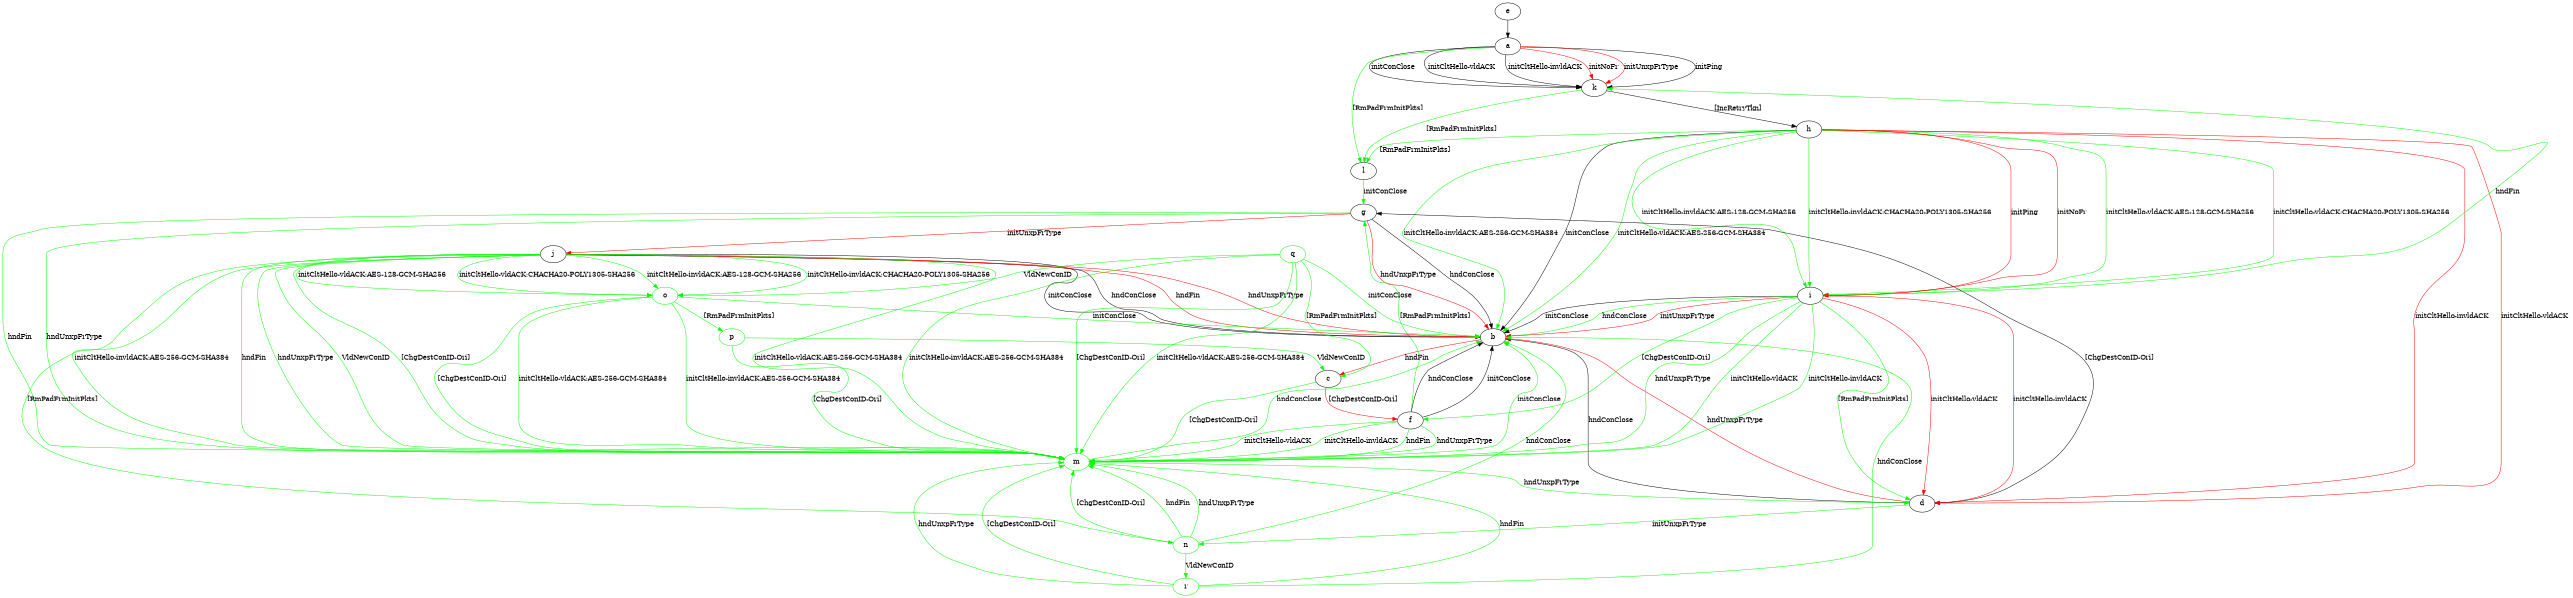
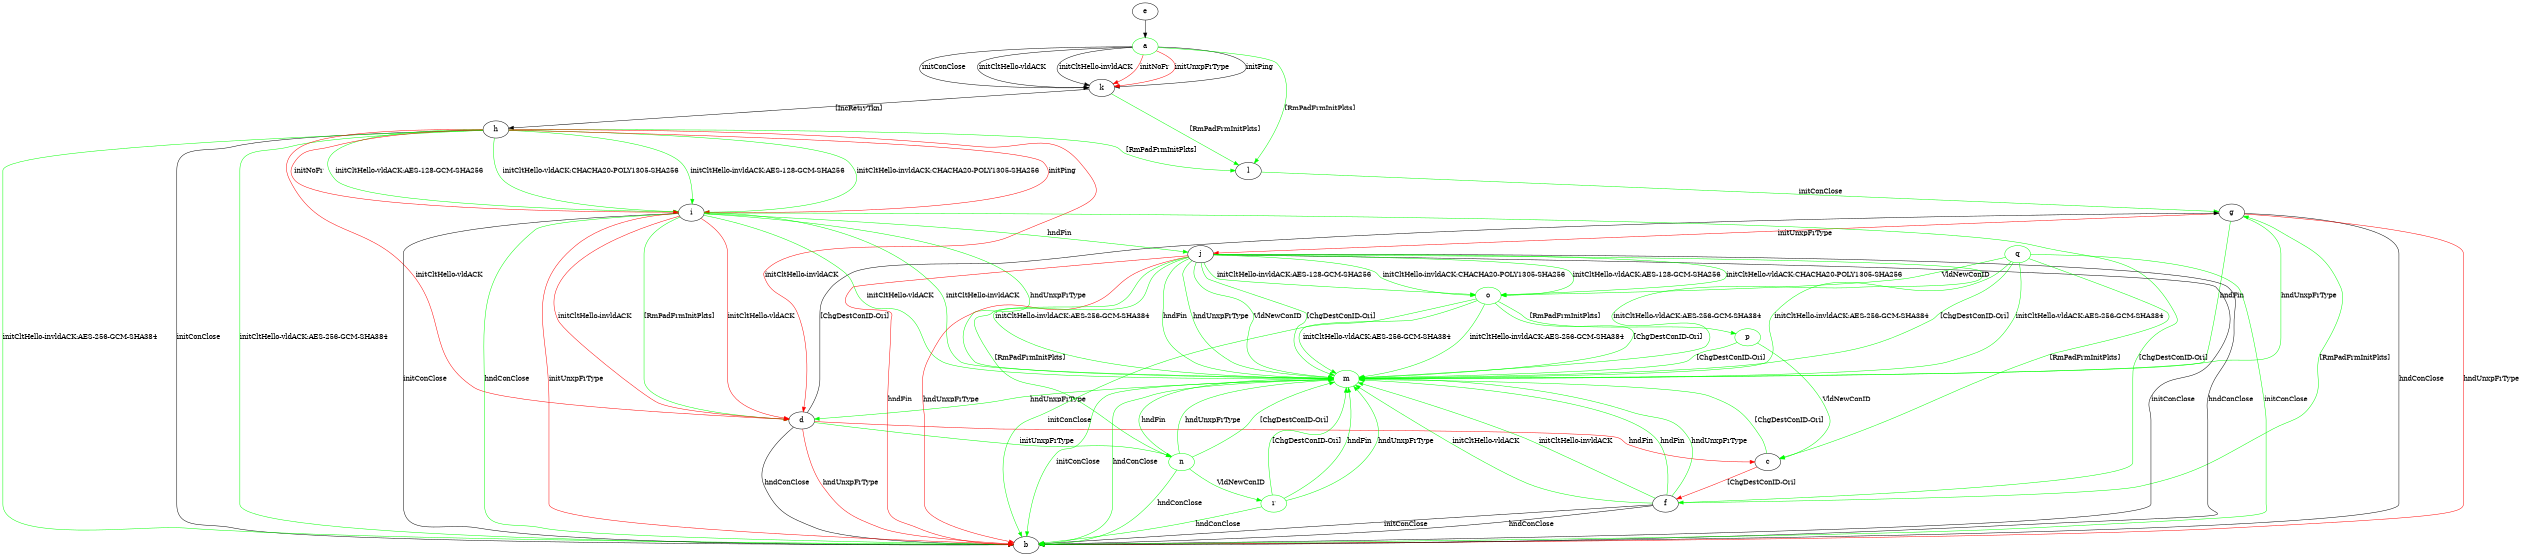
(1508, 46) -> (1145, 46)
(2461, 138) -> (944, 228)
(1412, 353) -> (1261, 430)
